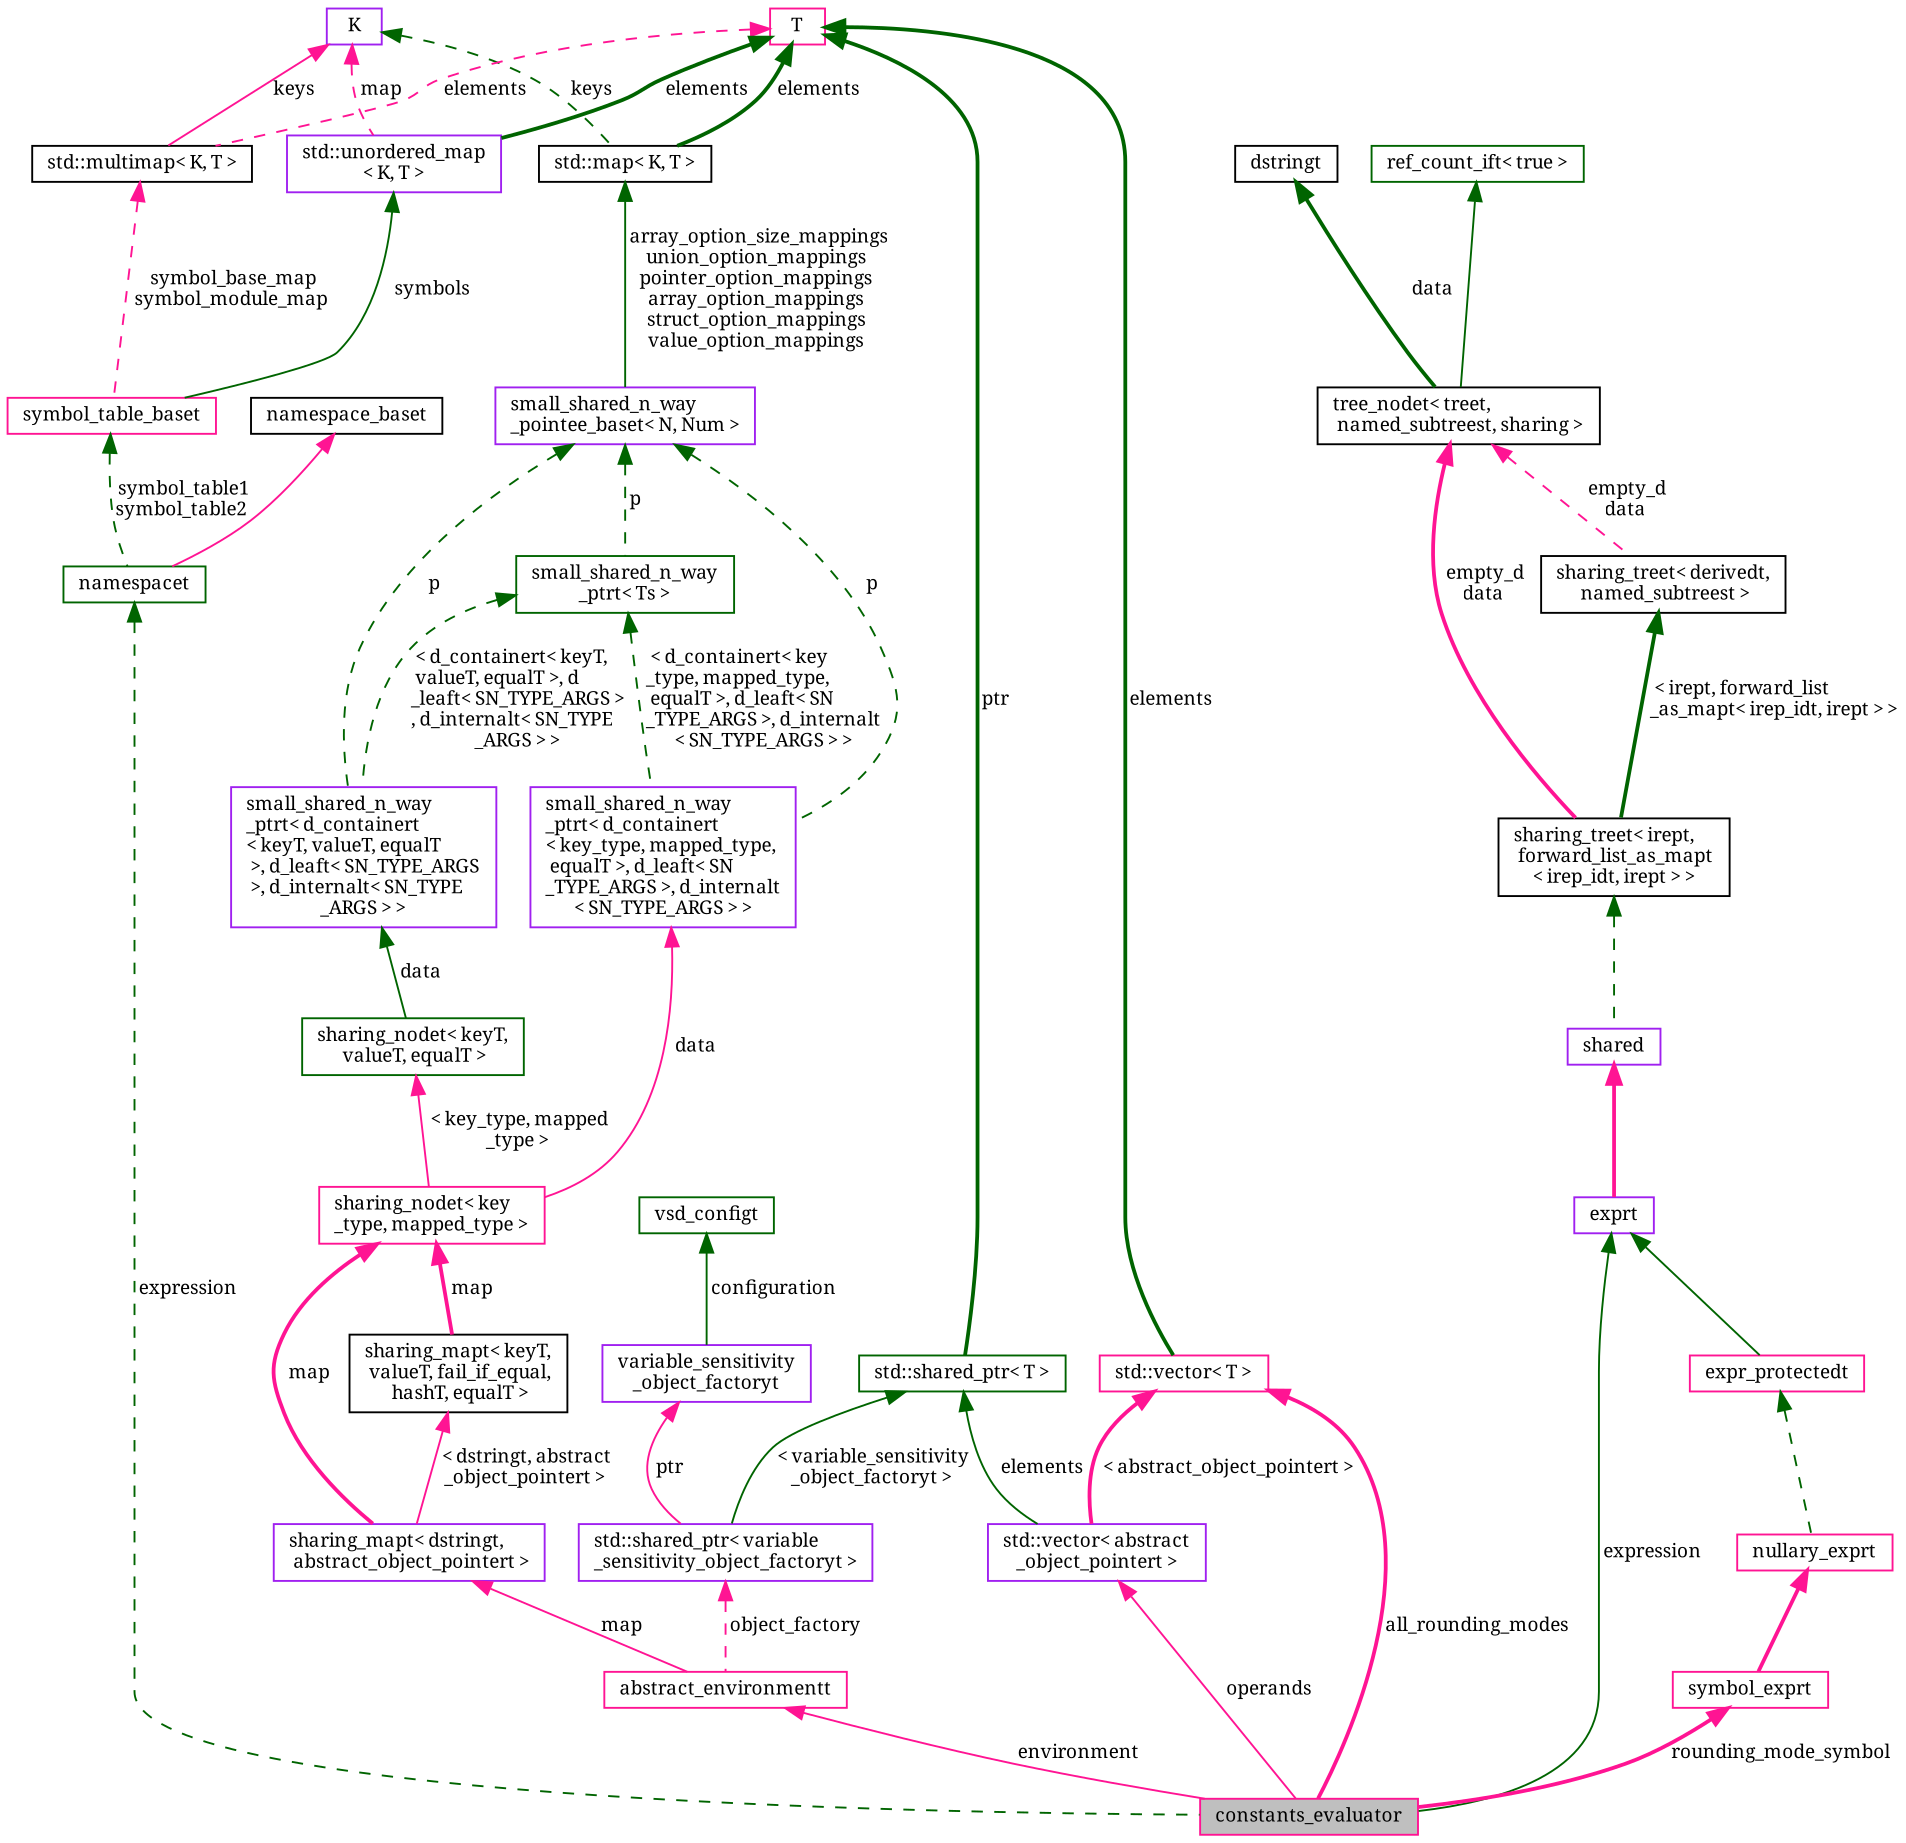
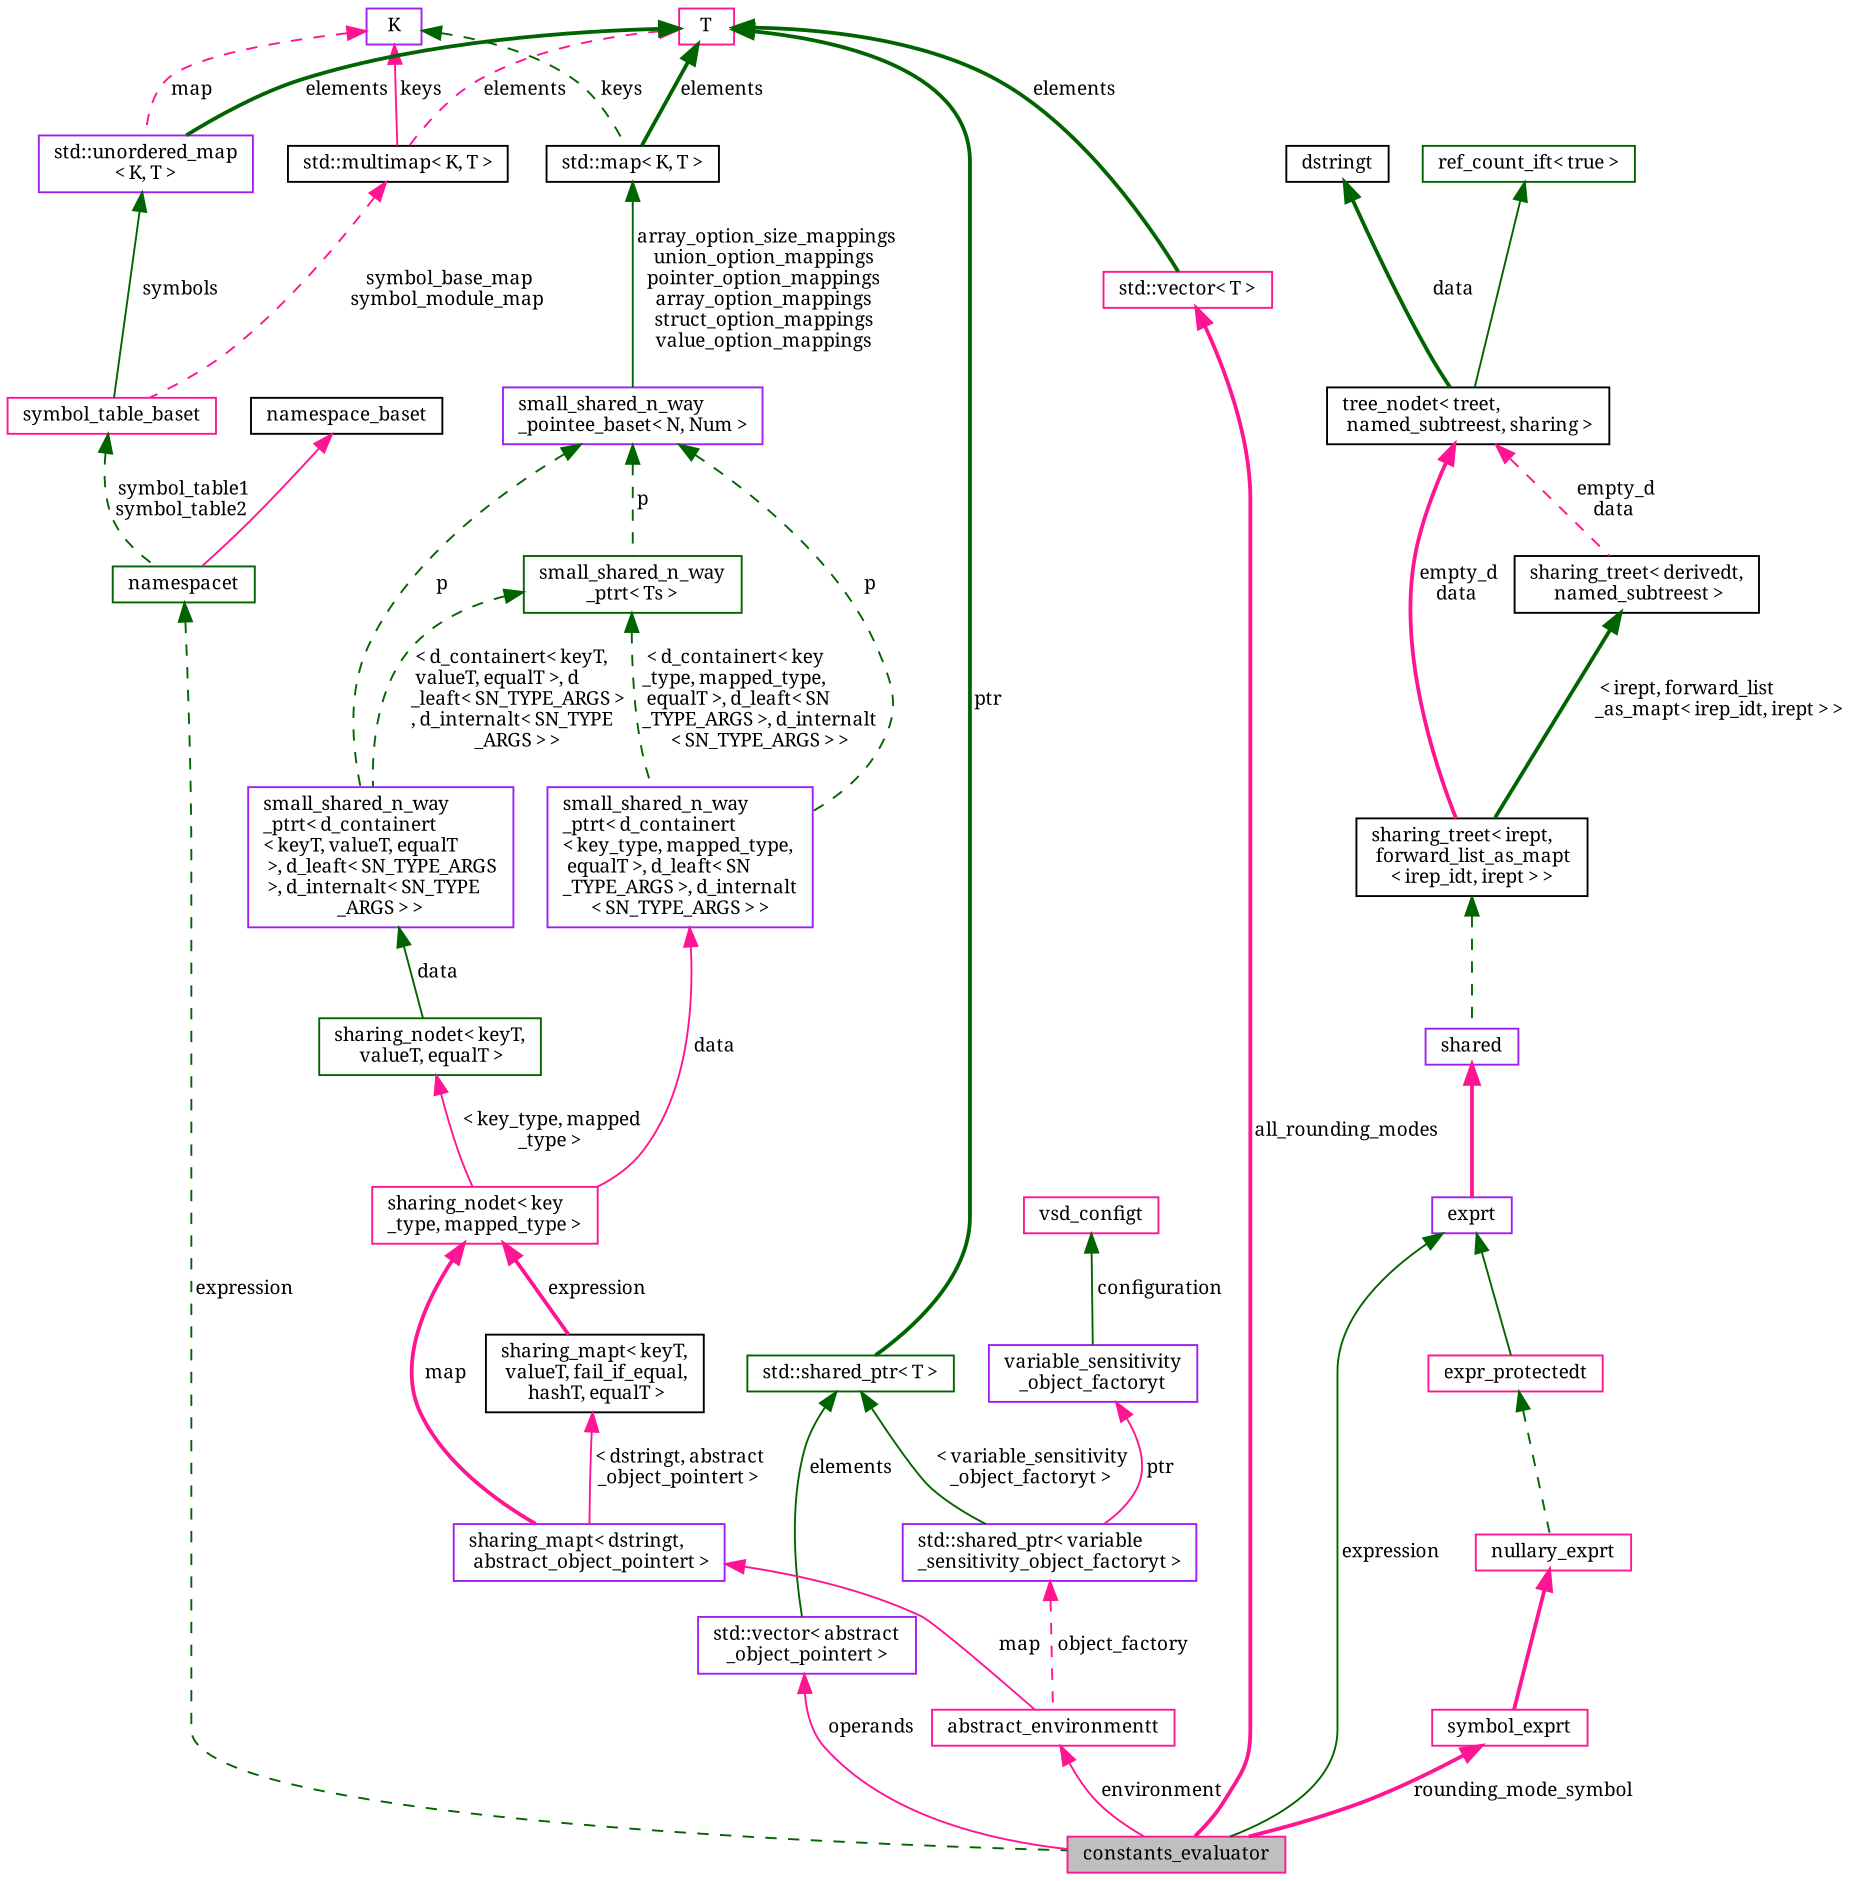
(707, 1215) -> (1091, 1215)
(471, 1289) -> (596, 1289)
(1095, 1456) -> none
